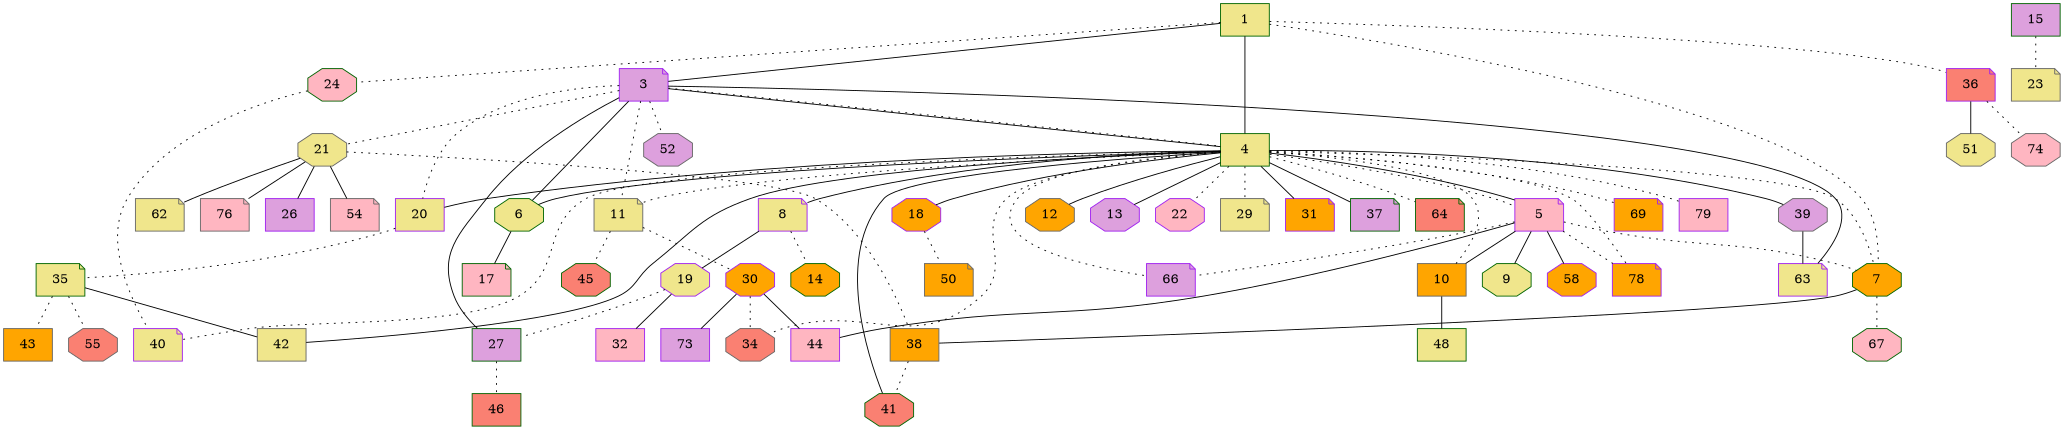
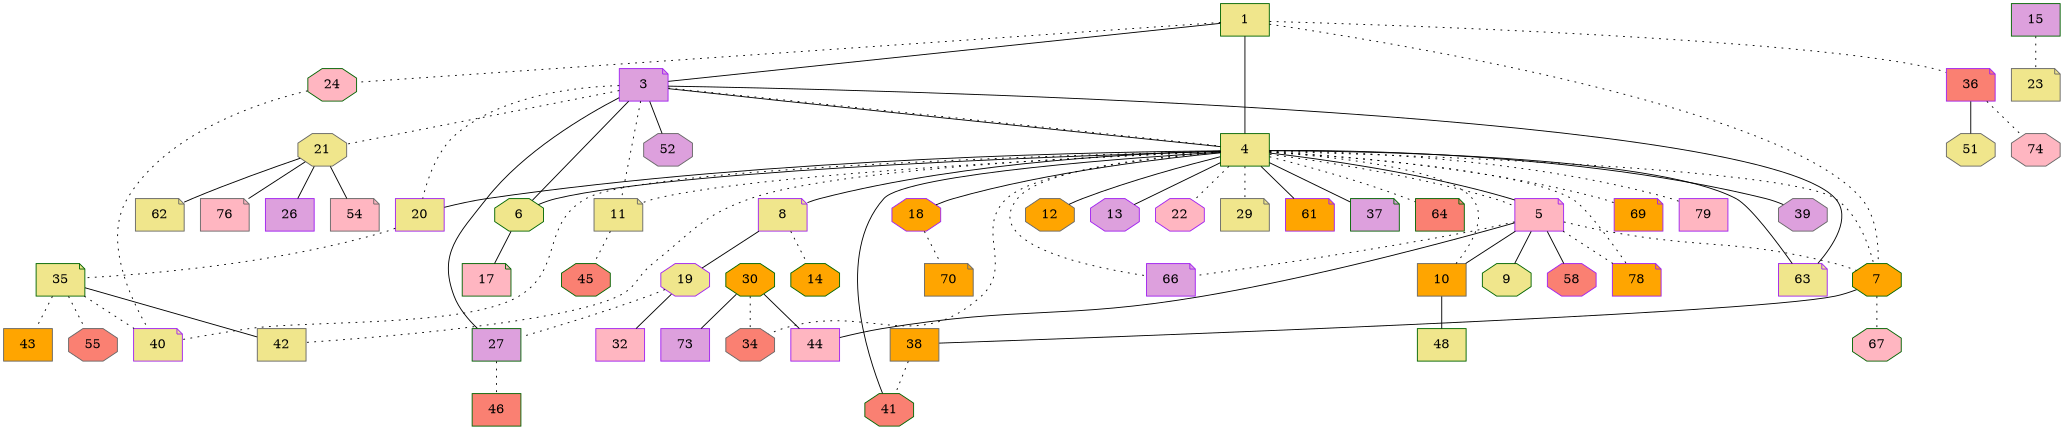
(656, 117) -> (656, 117)
(648, 172) -> none
(746, 200) -> (746, 200)
(1310, 215) -> (1310, 215)
(1803, 247) -> (1548, 162)
(687, 249) -> none
(750, 280) -> (750, 280)
(949, 280) -> (949, 280)
(1572, 280) -> (1572, 280)
none -> (109, 312)
